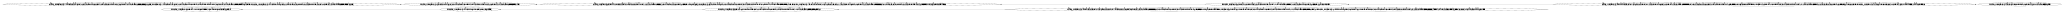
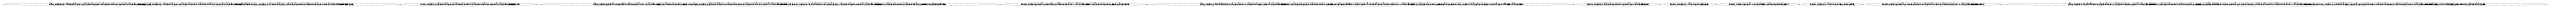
none -> (1689, 4)
